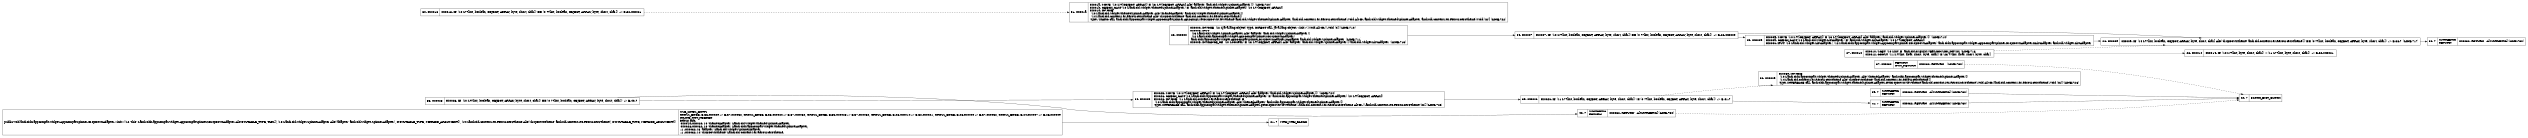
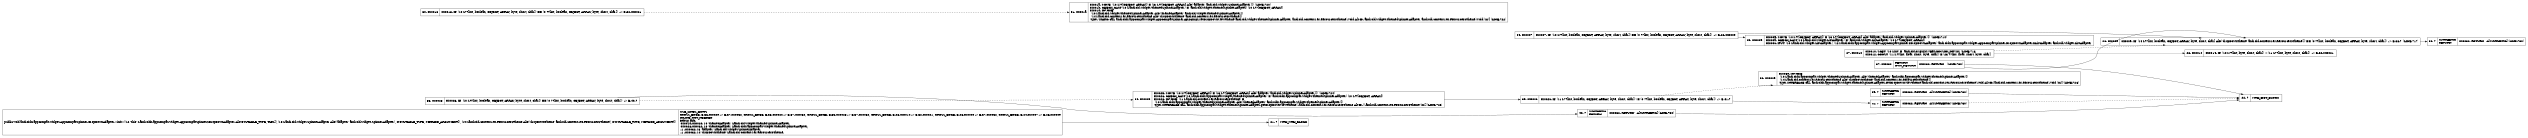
(1289, 35) -> none
(2096, 41) -> (2108, 44)
(2104, 71) -> (2104, 71)
(2265, 98) -> (2265, 98)
(885, 100) -> (885, 100)
(2103, 101) -> (2103, 101)
(1957, 113) -> (1957, 113)
